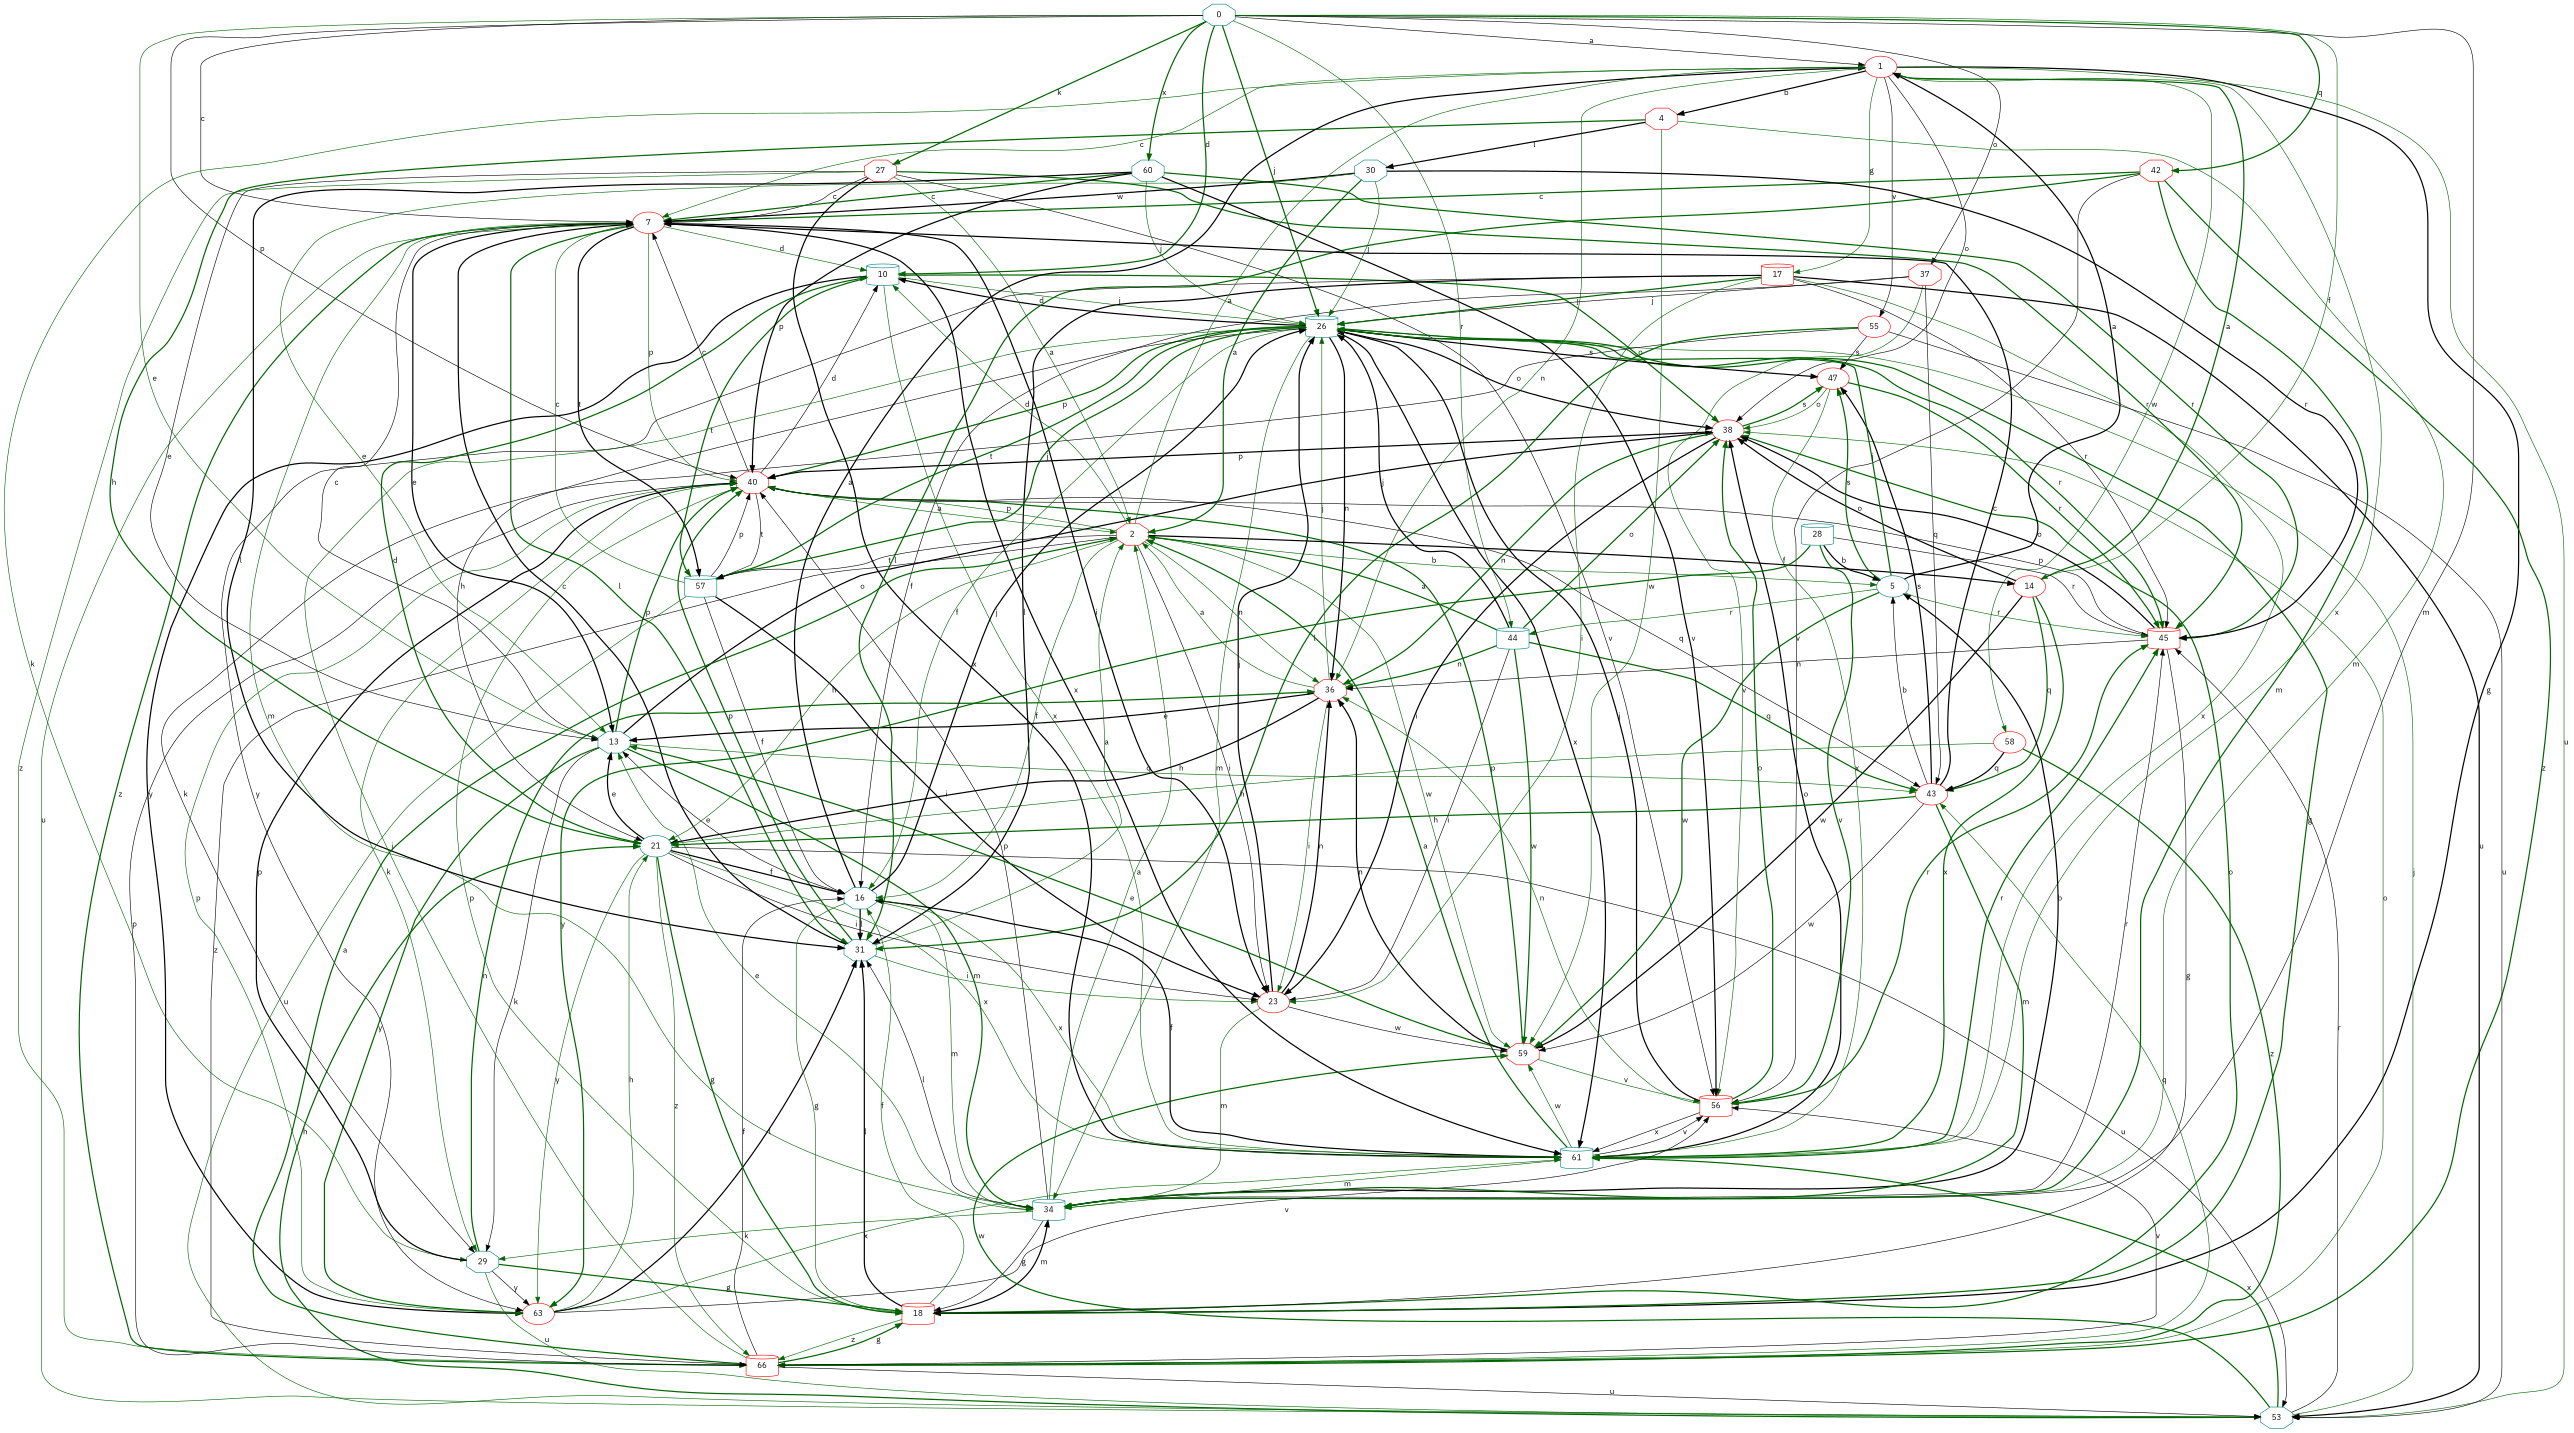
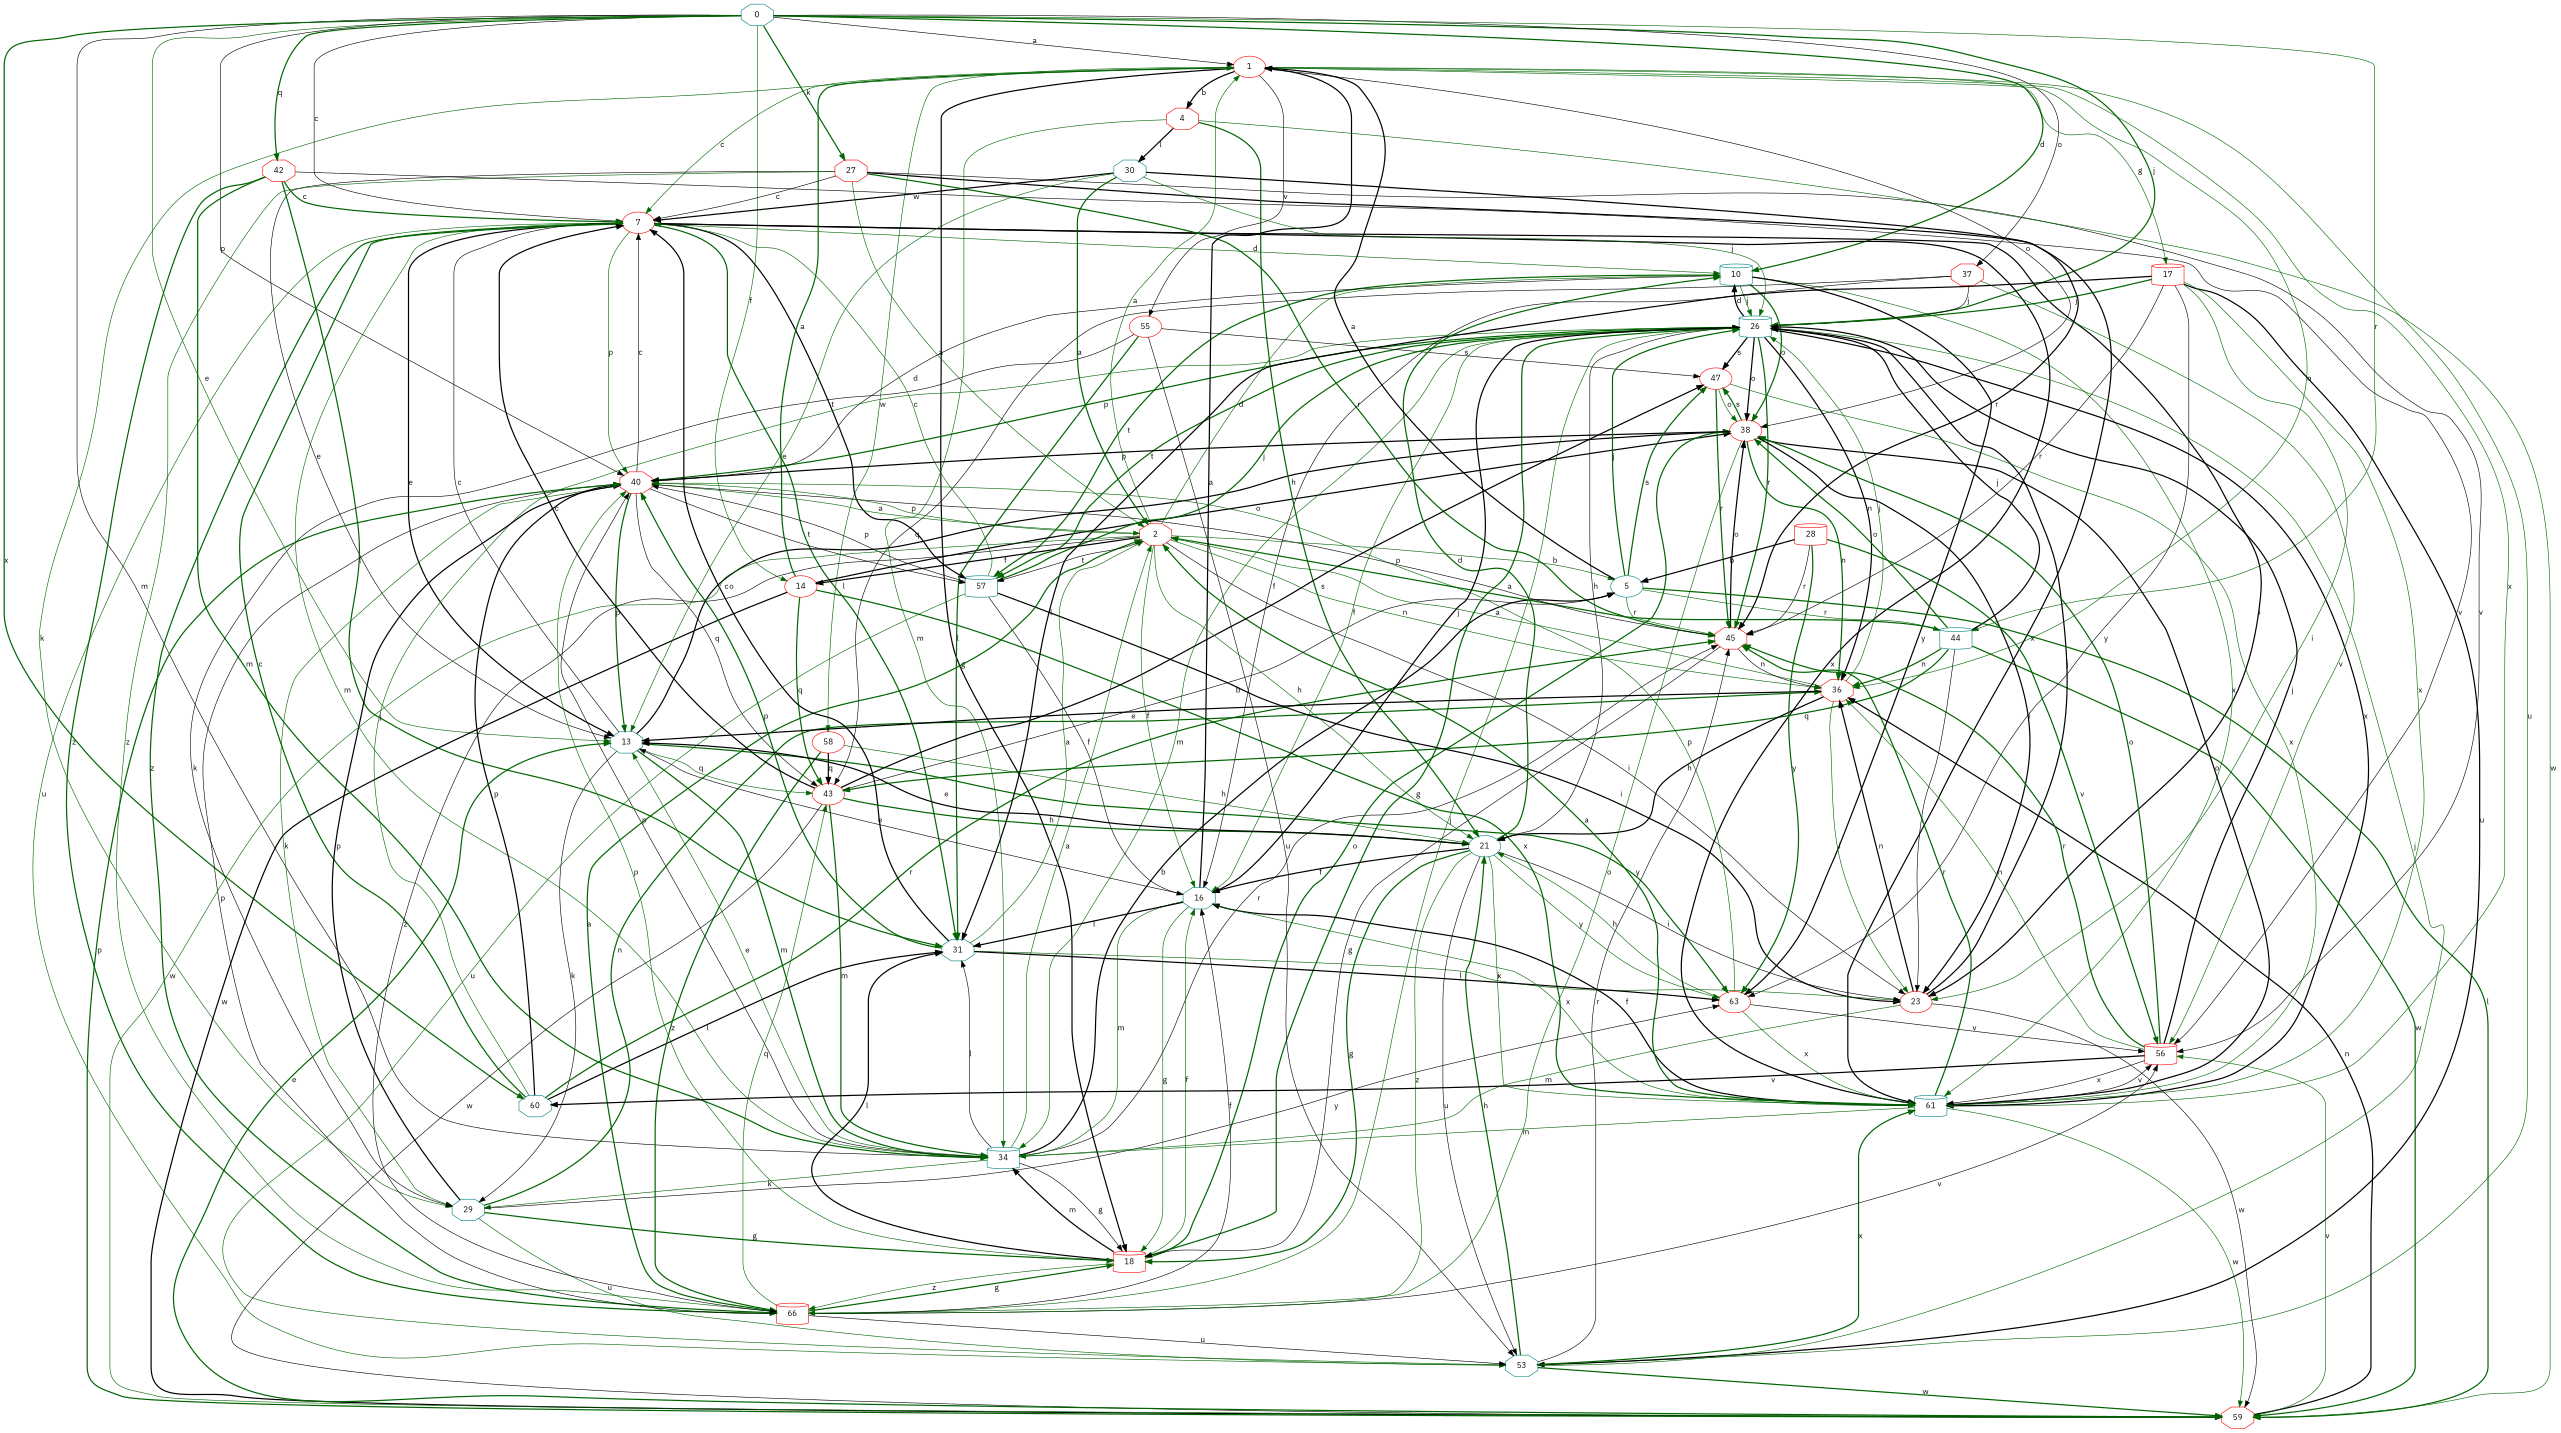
(1649, 494) -> (1391, 1089)
(1817, 535) -> (1811, 535)
(651, 597) -> (616, 615)
(2164, 638) -> (1731, 638)
(1685, 820) -> (2488, 1002)
(738, 1173) -> (1325, 971)
(2203, 1327) -> (1509, 1165)
